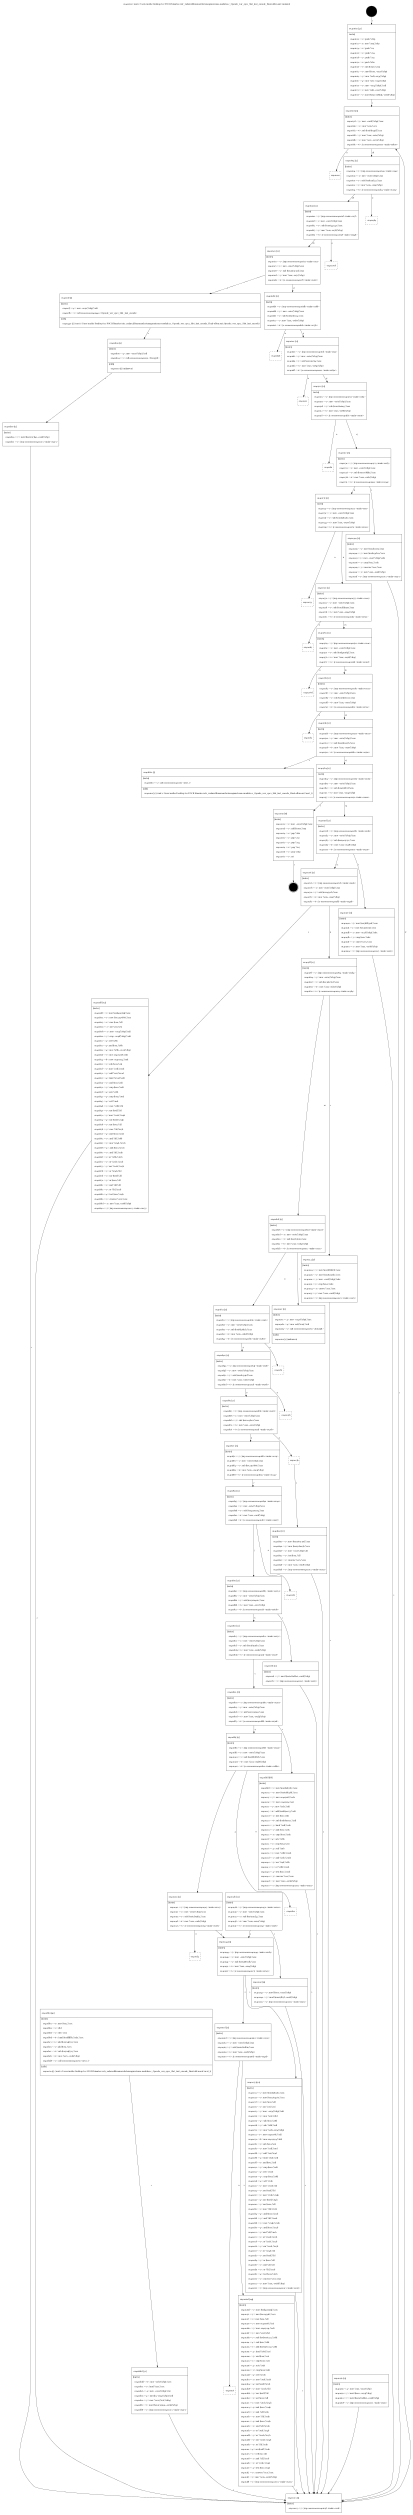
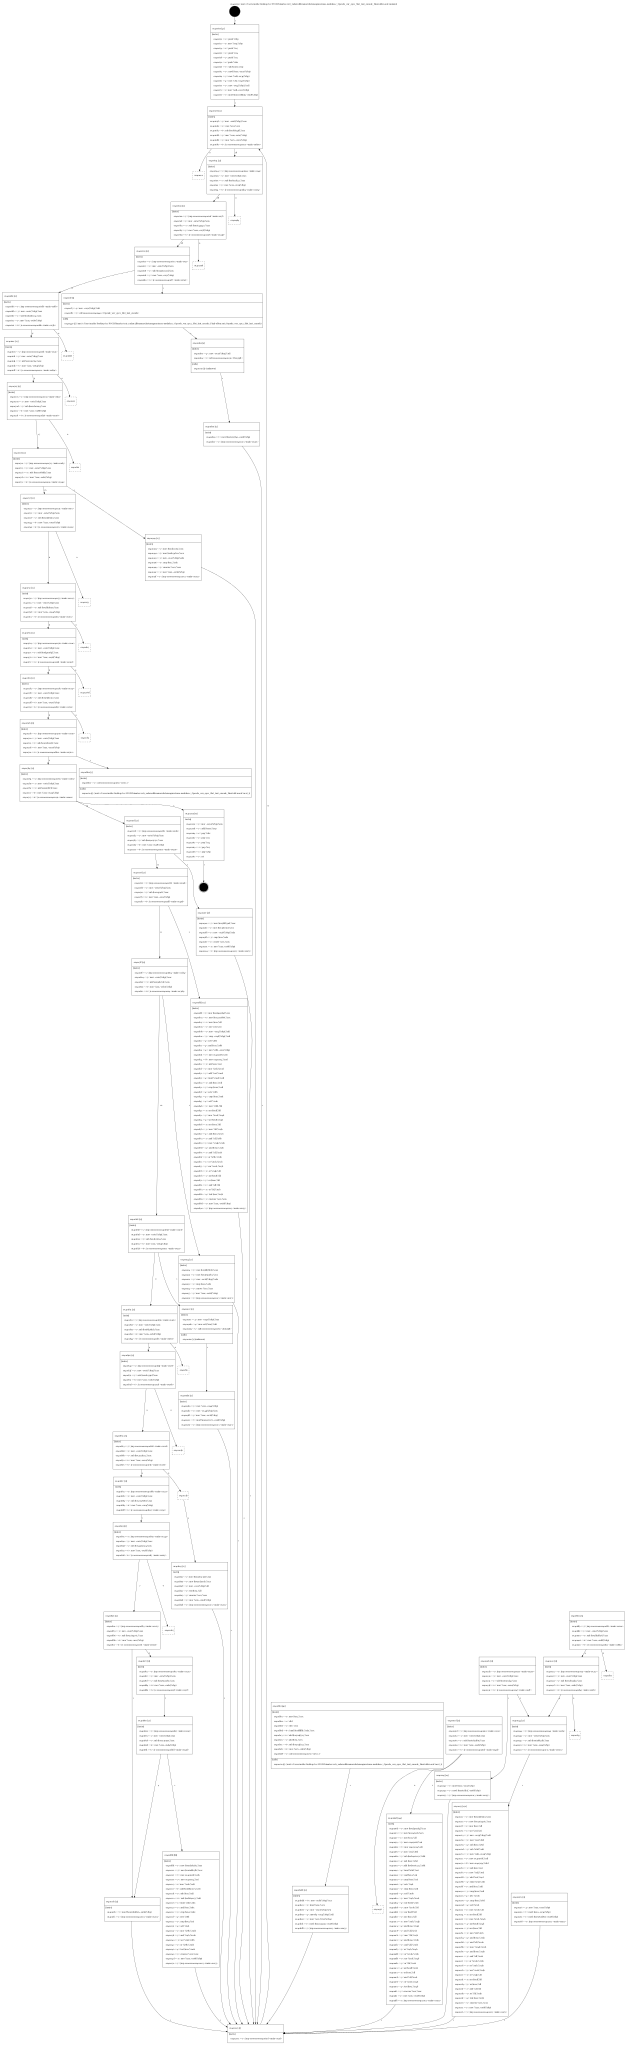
none -> (207, 1410)
(254, 1729) -> (148, 1825)
(243, 1999) -> none
